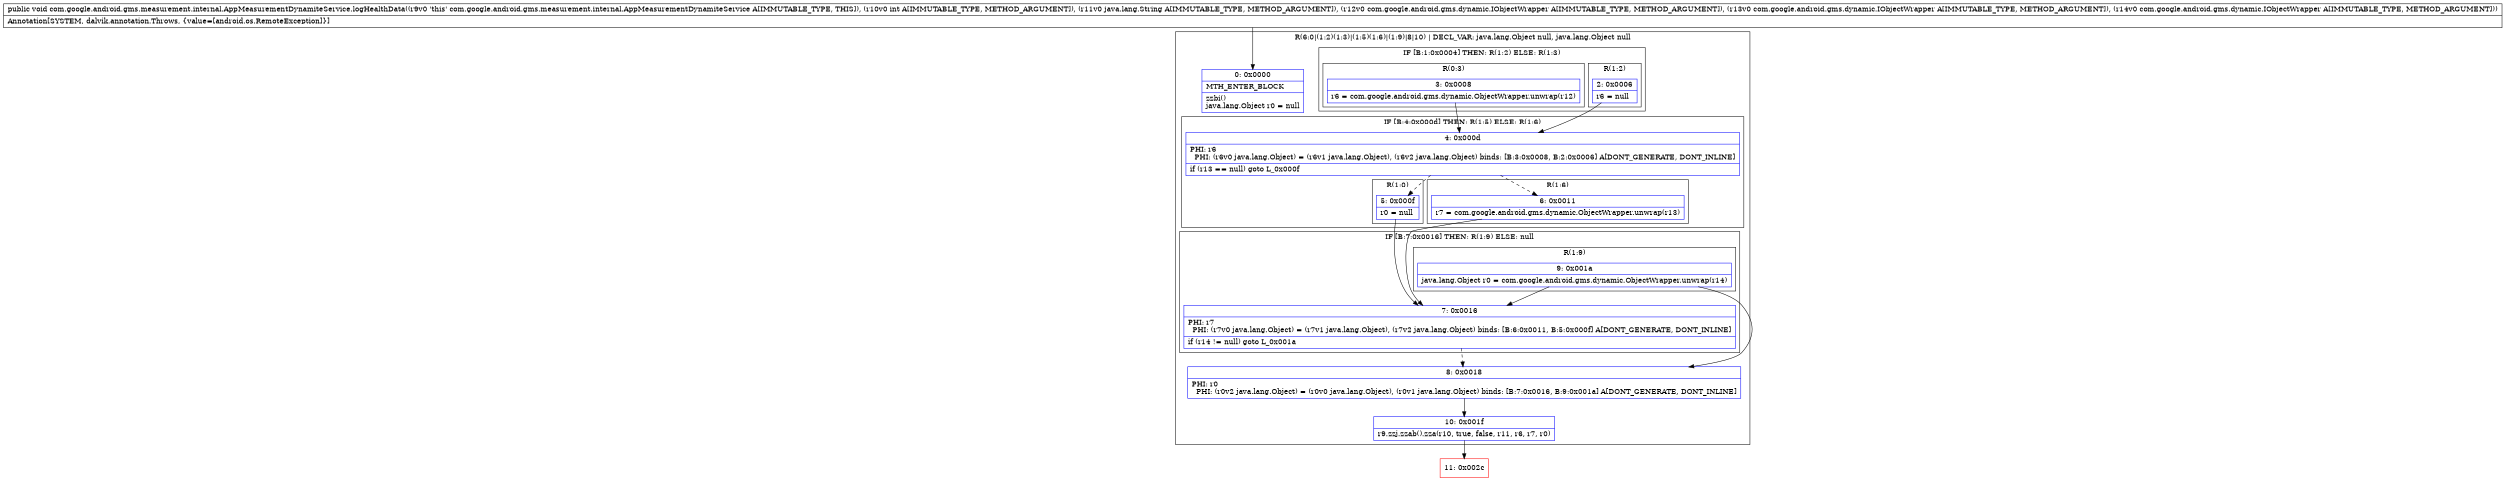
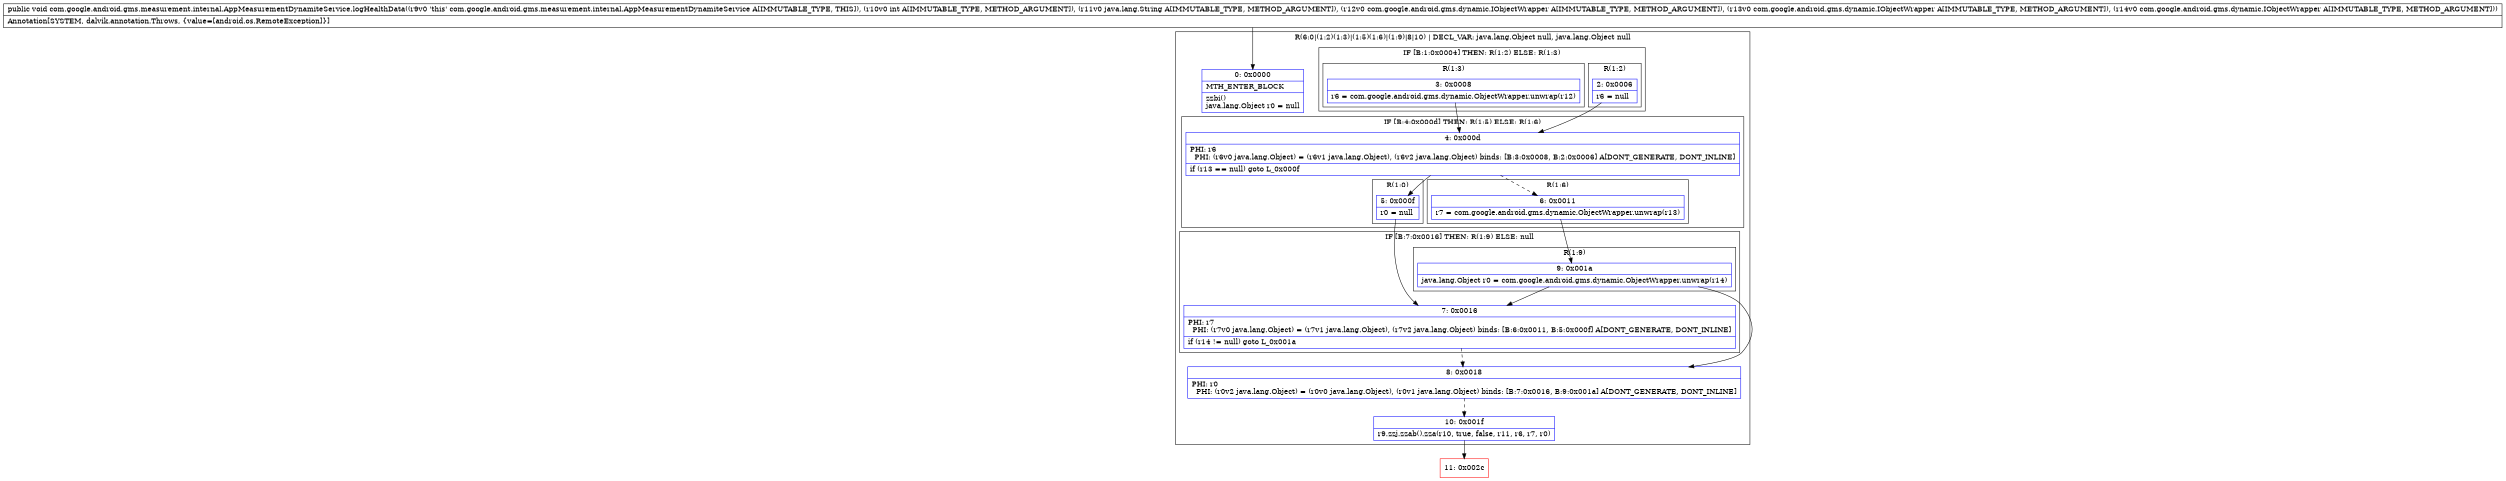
(1454, 69) -> (1454, 69)
(1420, 184) -> (1420, 184)
(1409, 236) -> (1566, 239)
(1464, 405) -> (1464, 405)
